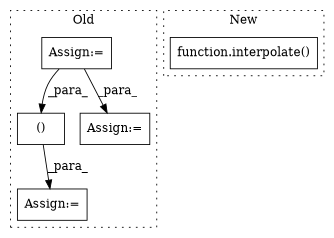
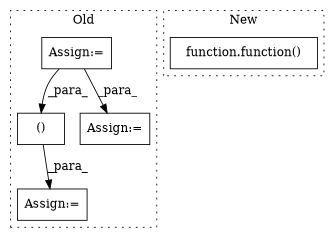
(244, 53) -> (244, 53)
